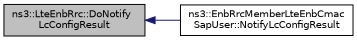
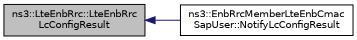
(74, 20) -> (74, 20)
